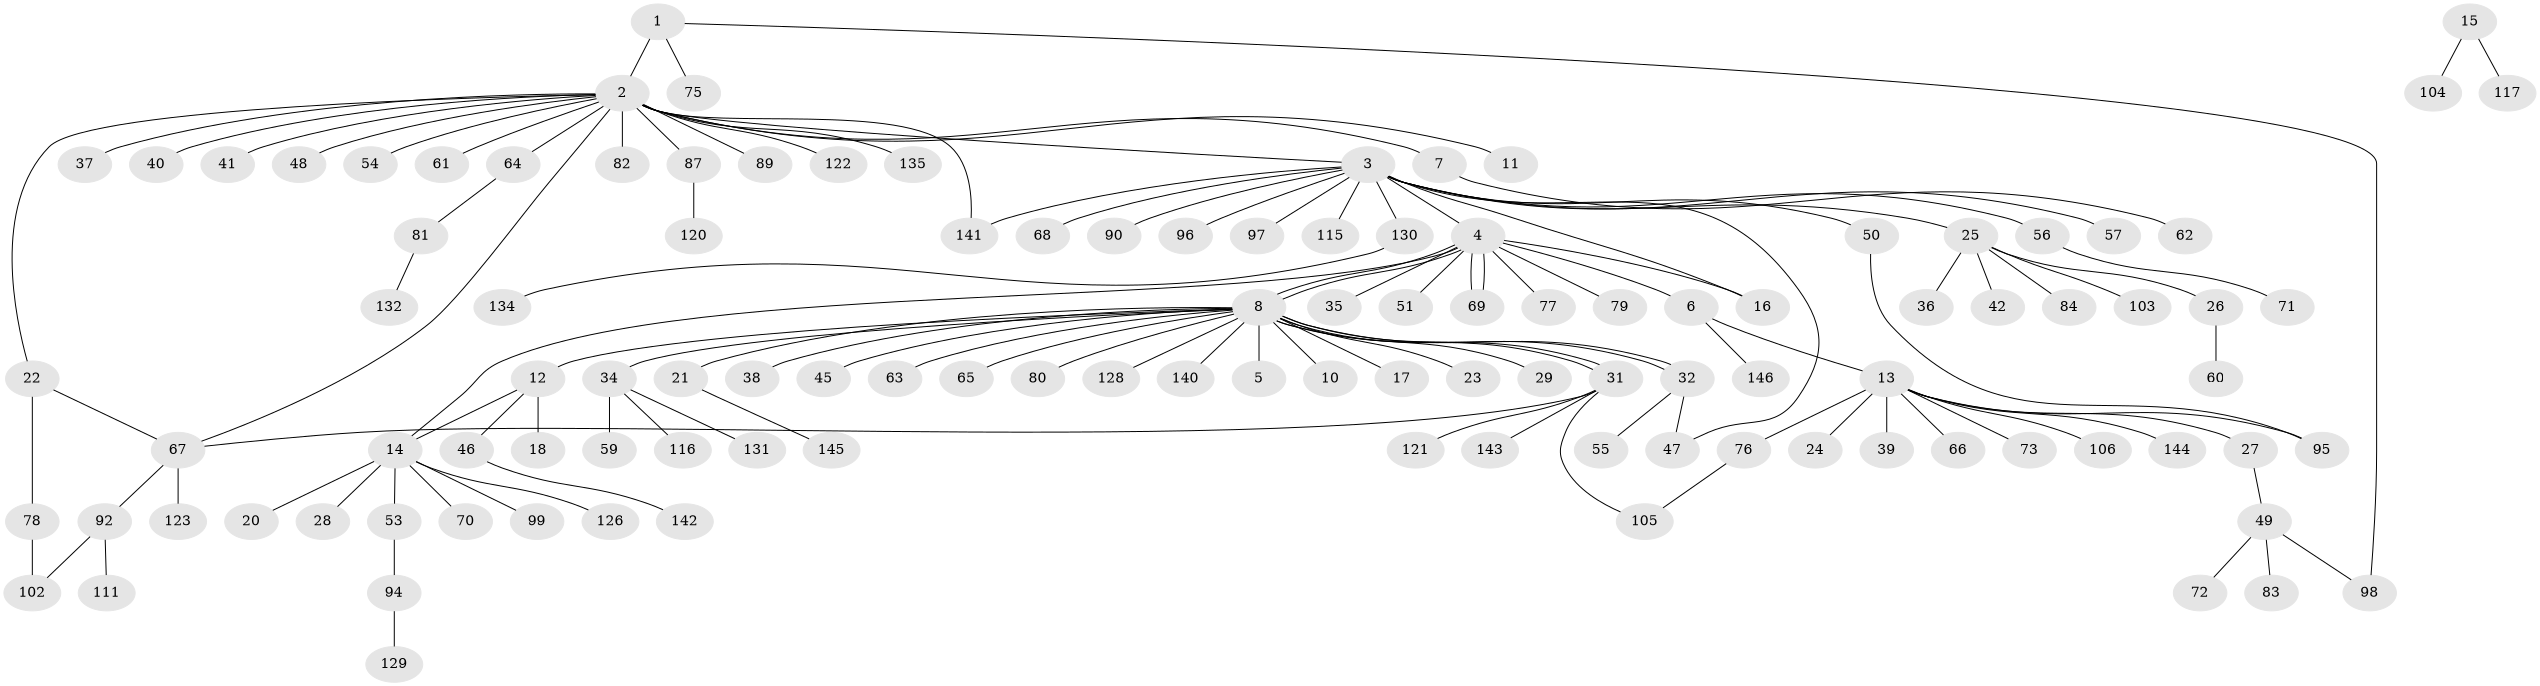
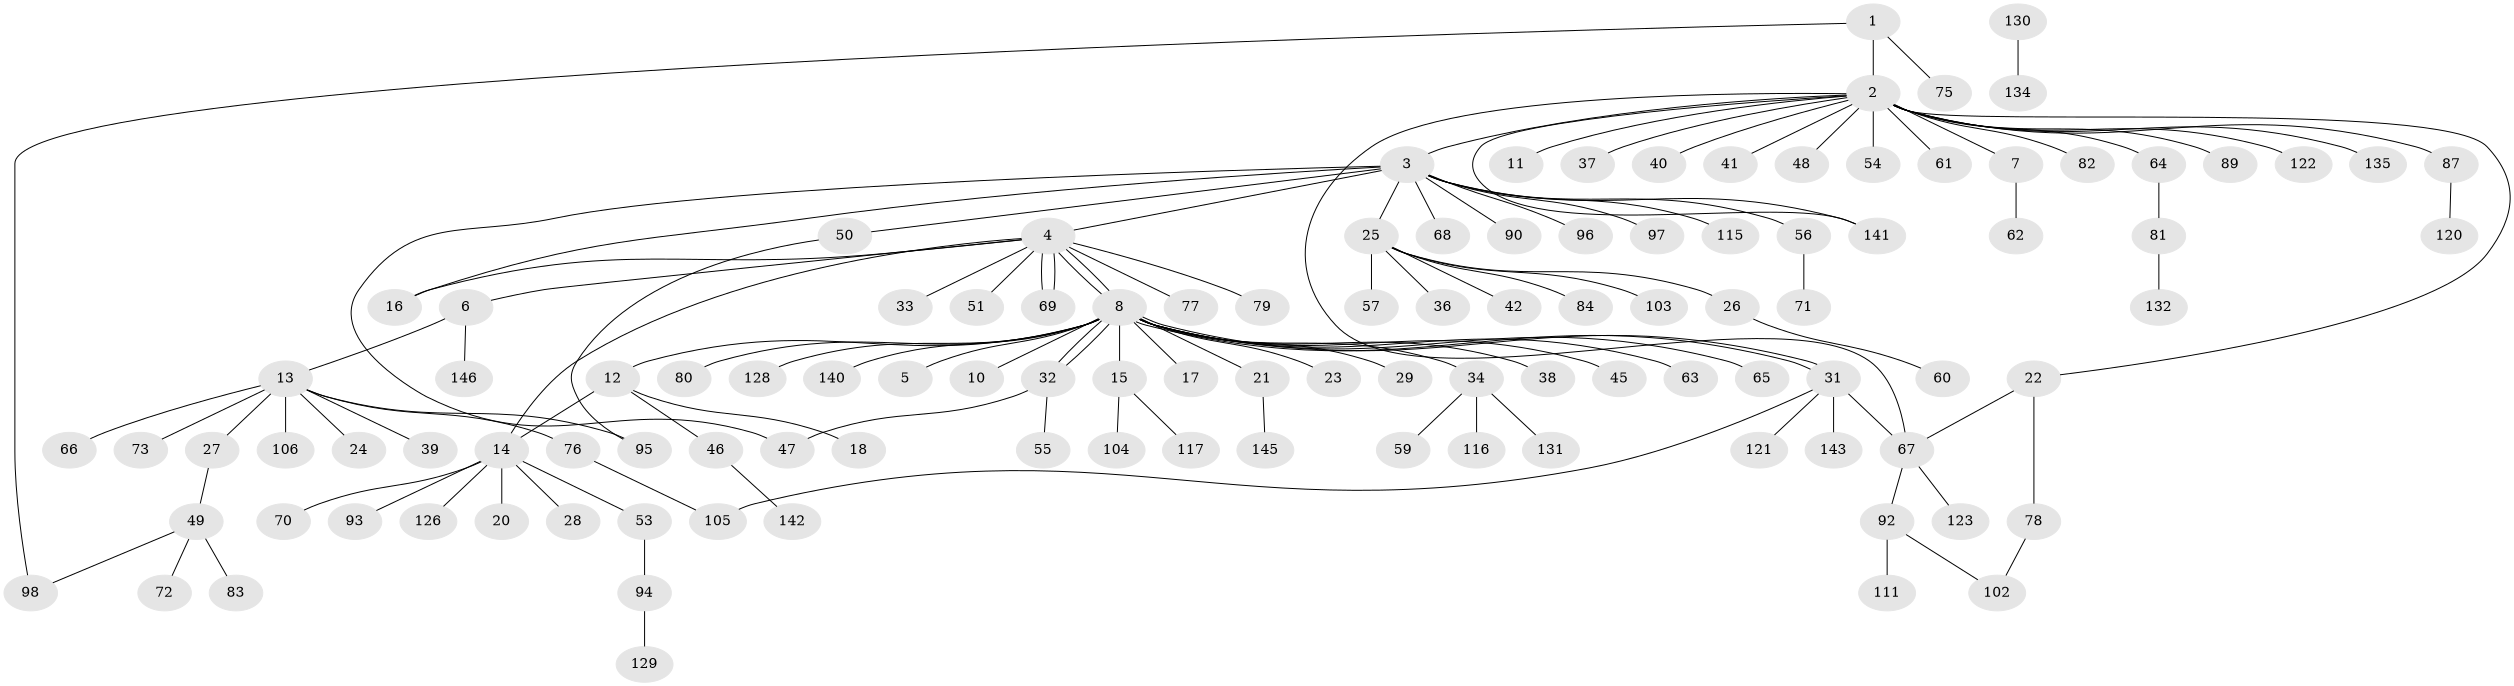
(1386, 200) -> none
(1741, 200) -> (1371, 272)
(1334, 307) -> (905, 307)
none -> (1120, 343)
(2177, 450) -> none
(537, 522) -> (355, 522)
